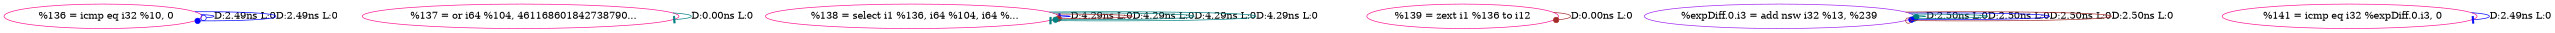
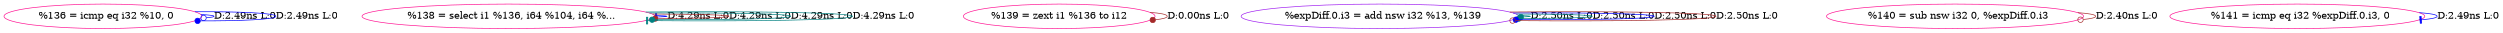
(521, 16) -> none
(1779, 16) -> (1380, 16)
none -> (1955, 16)
